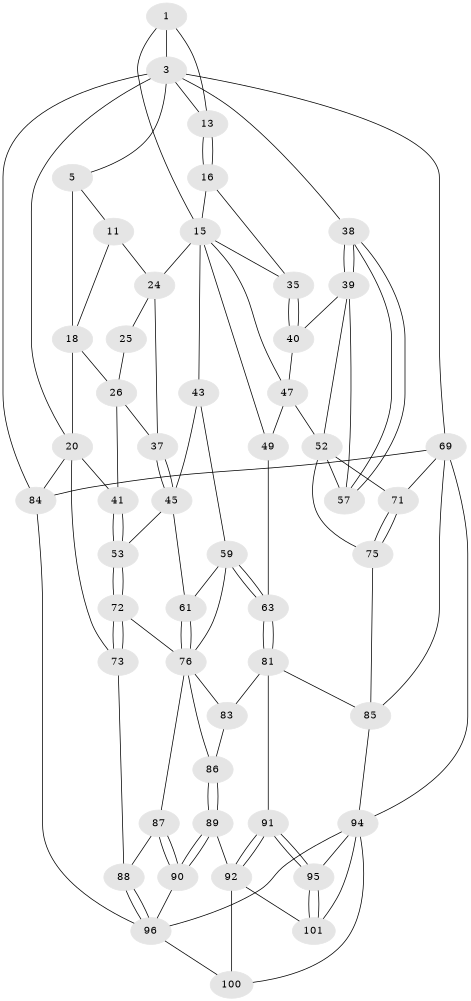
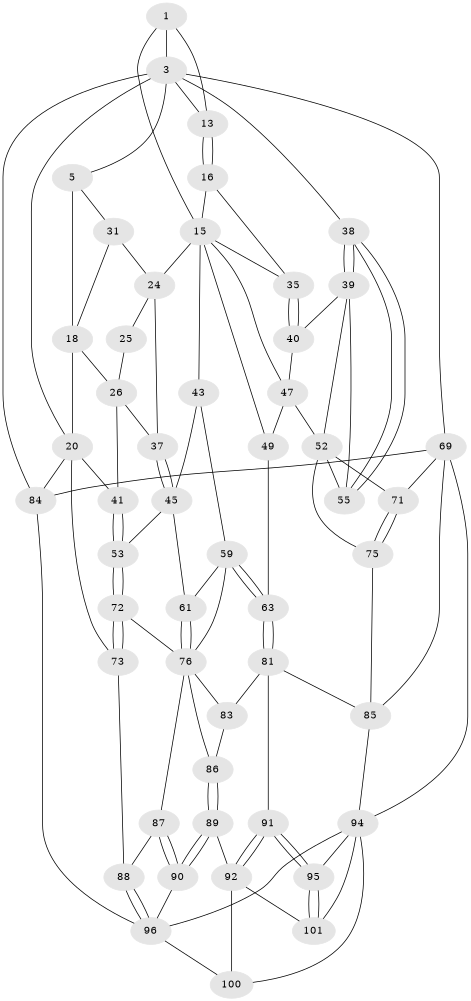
(114, 232) -> (114, 232)
(344, 501) -> (344, 501)
